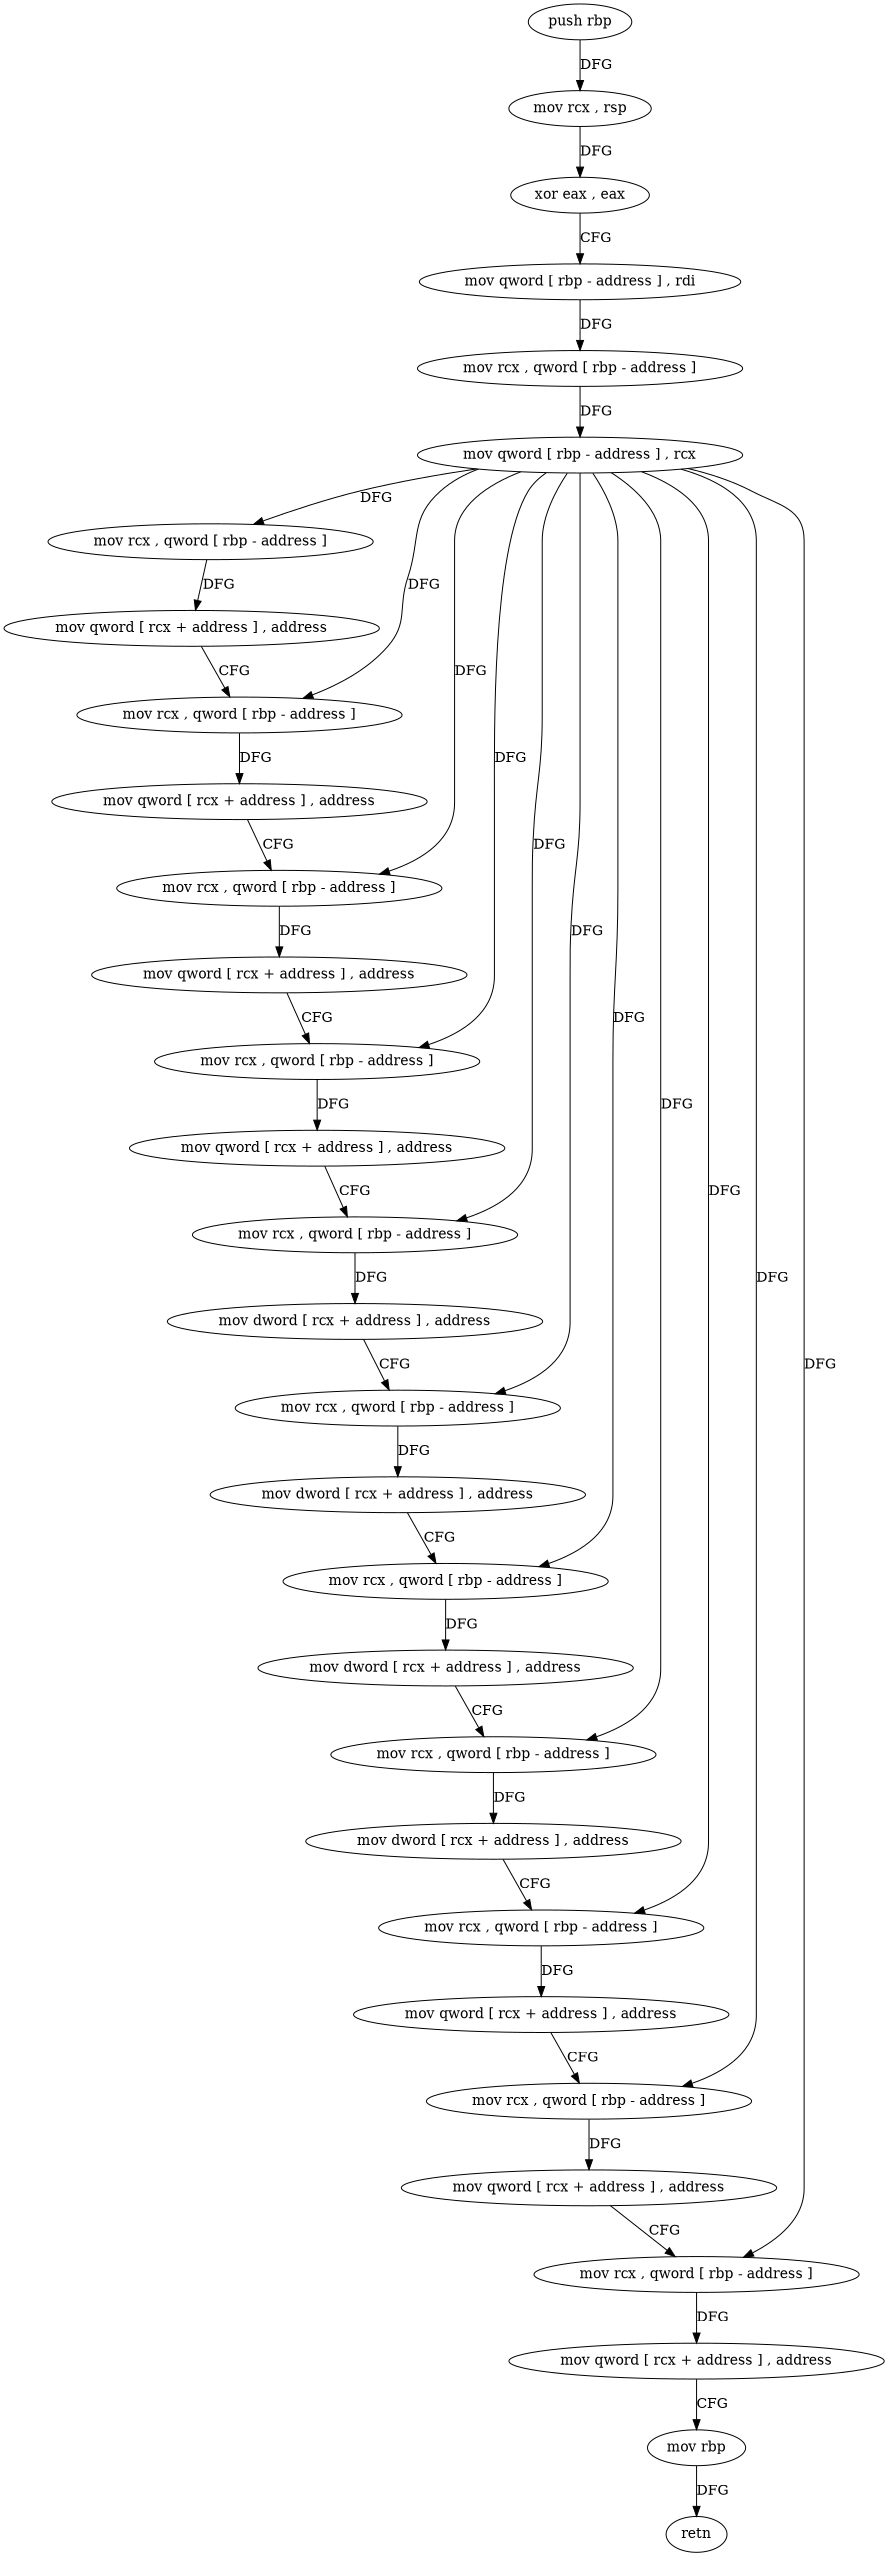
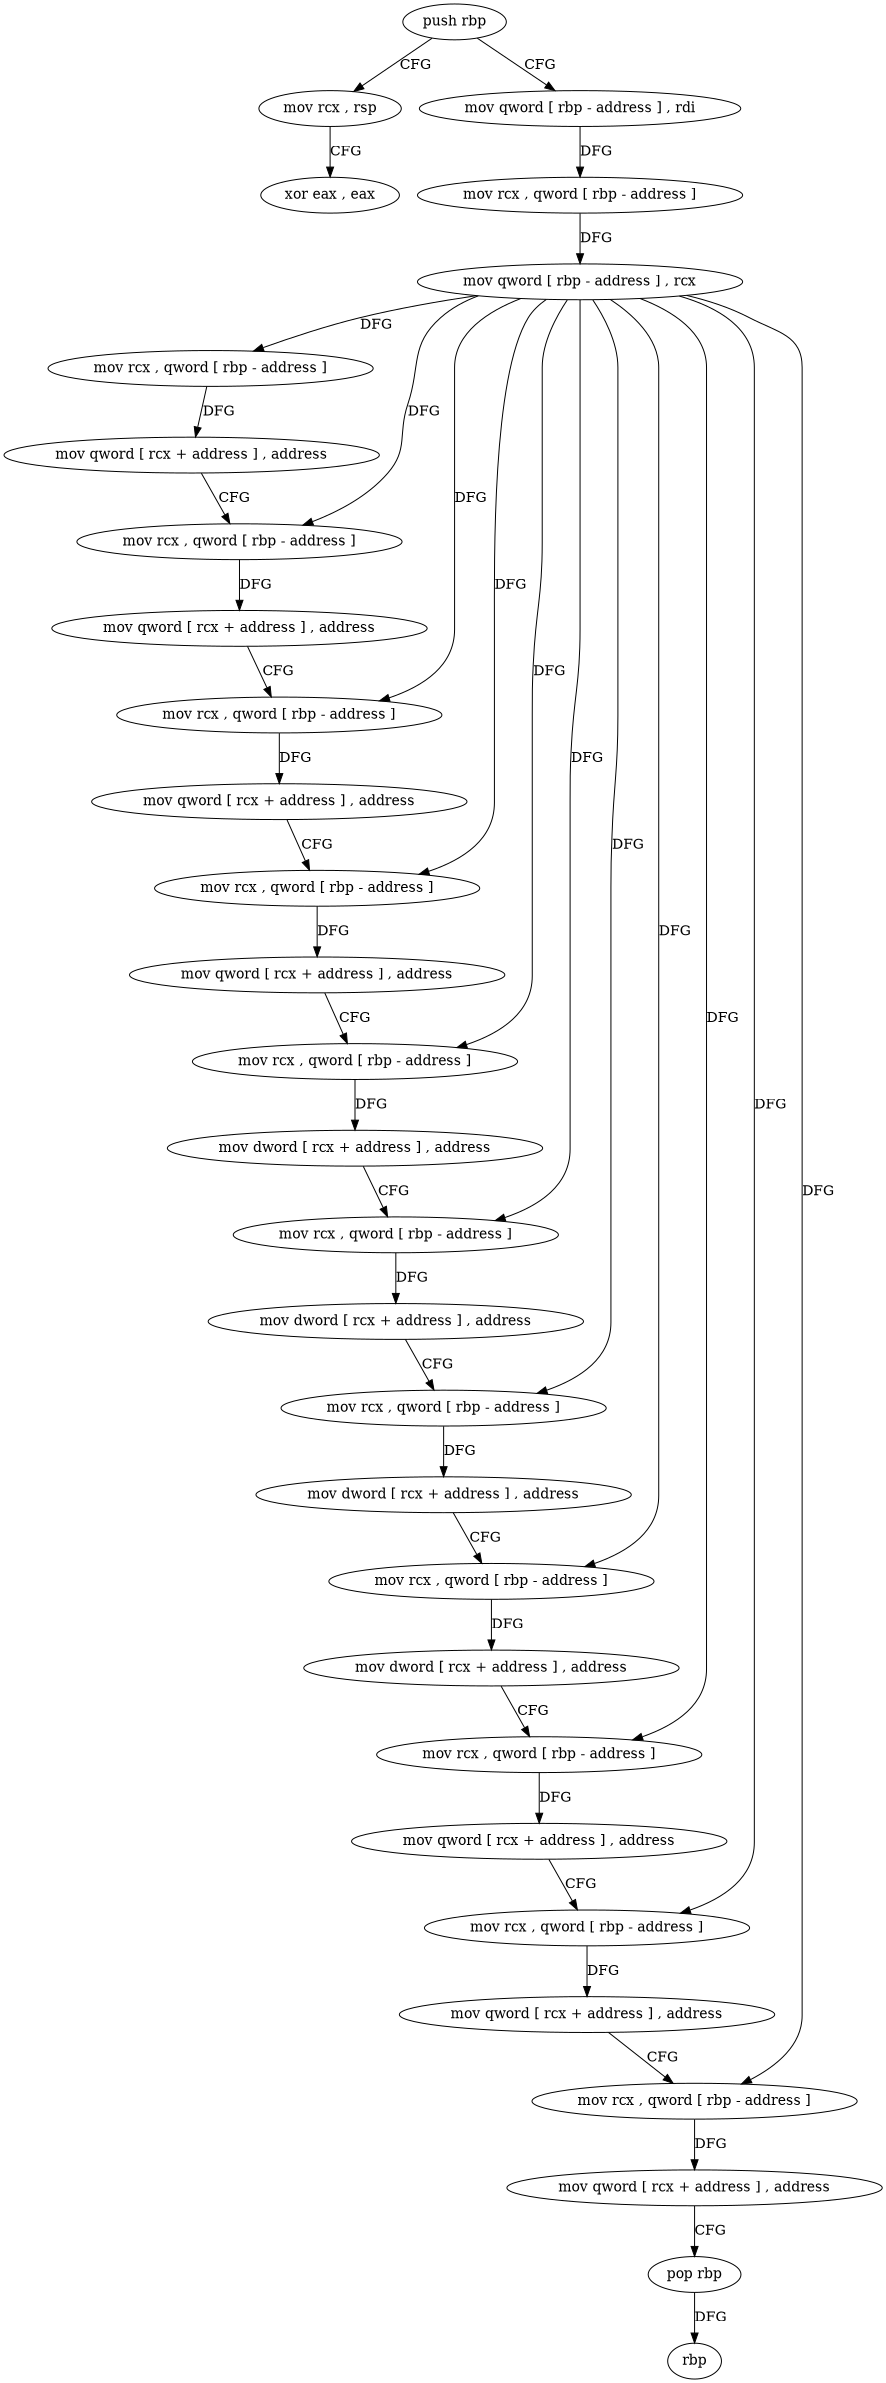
(596, 65) -> (416, 65)
(596, 152) -> (346, 152)
(580, 234) -> (512, 62)
(697, 2448) -> (695, 2274)
(697, 2534) -> (695, 2361)
